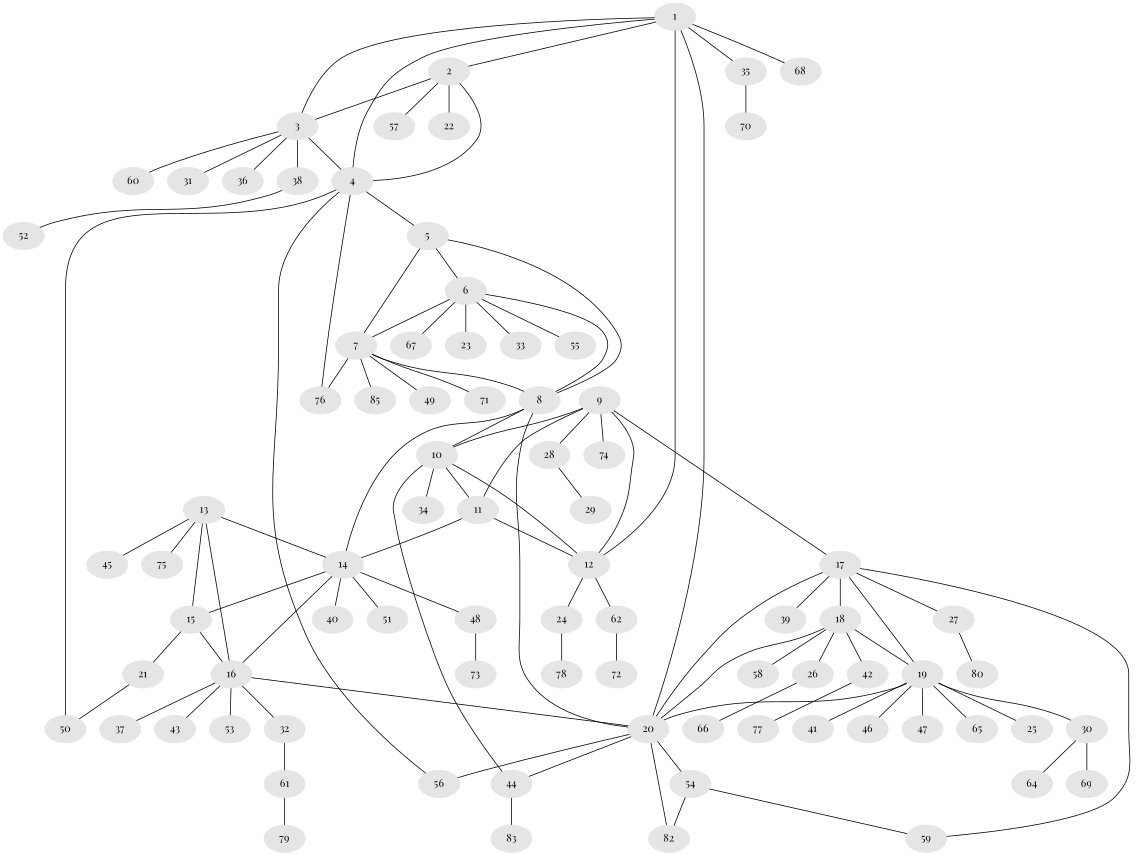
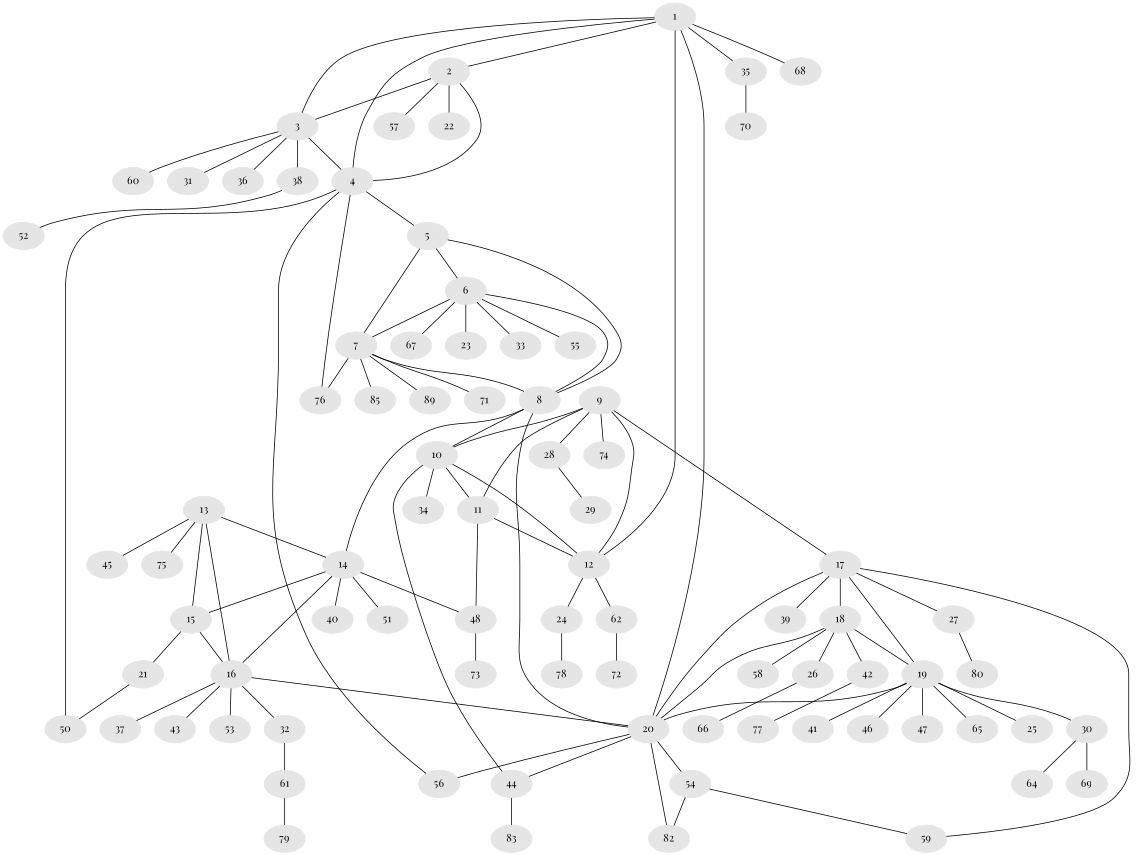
(430, 400) -> (430, 400)
(412, 539) -> (477, 565)
